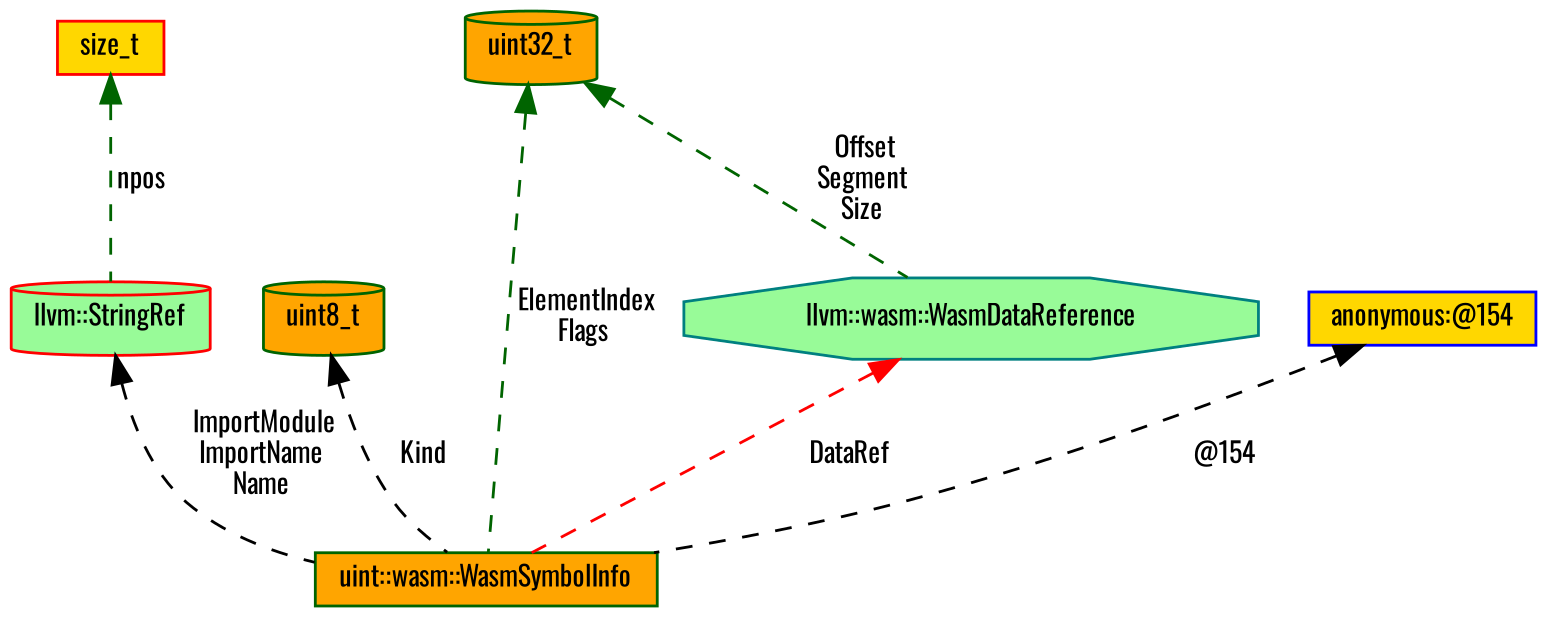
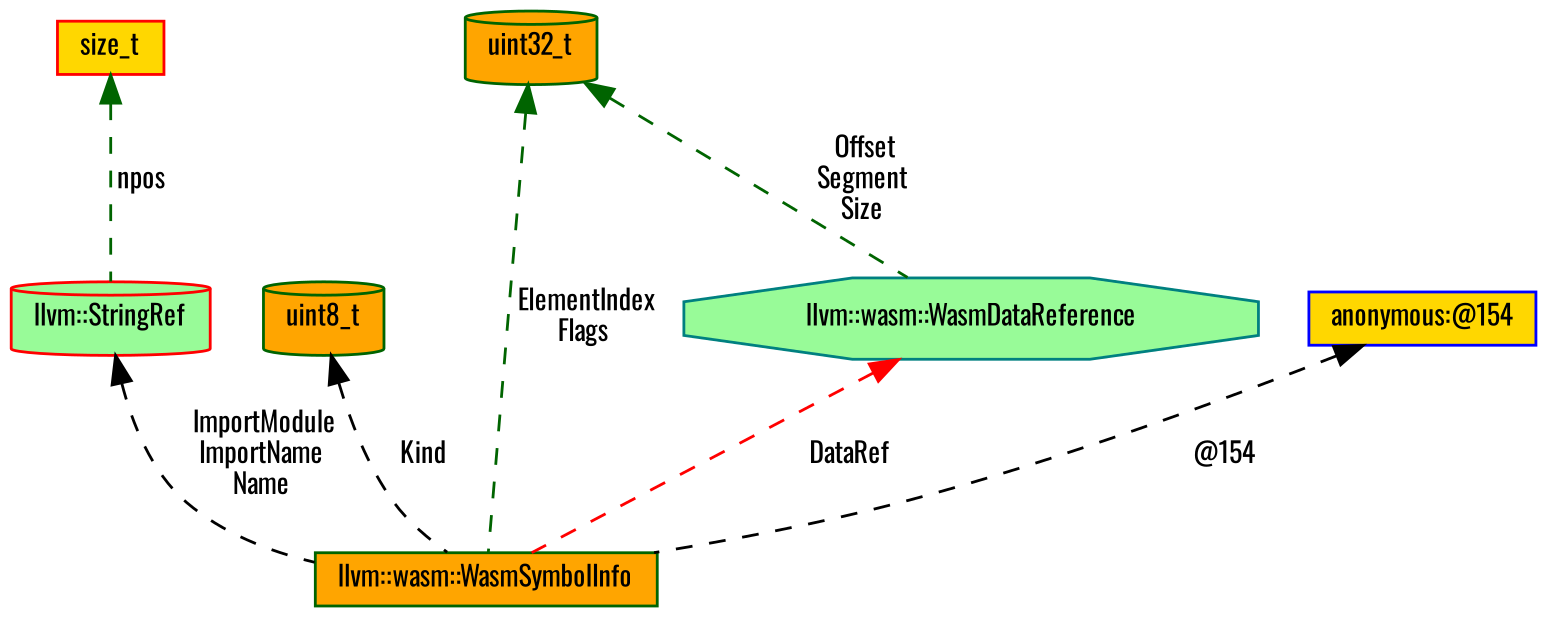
(486, 579) -> (486, 579)
